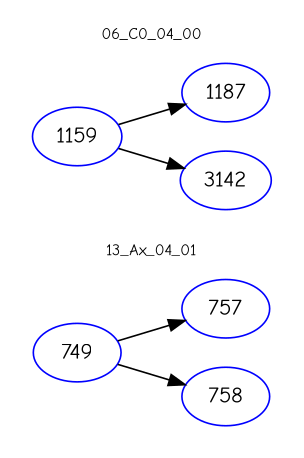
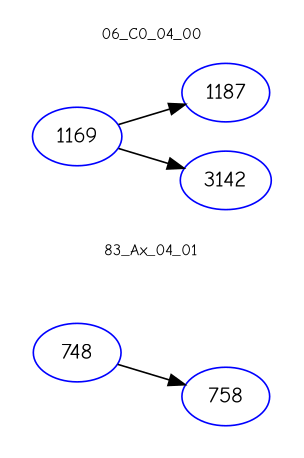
(77, 136) -> (77, 136)
(151, 251) -> (151, 251)
(226, 309) -> none
(77, 353) -> (77, 353)
